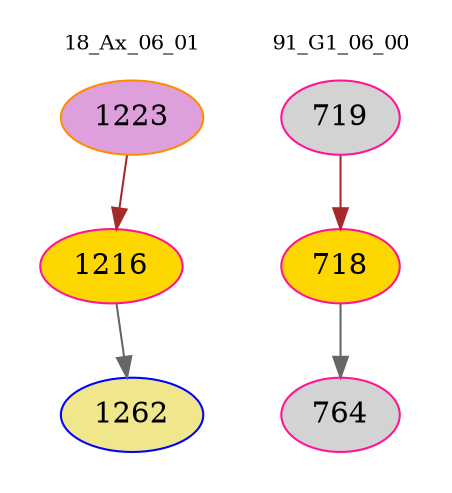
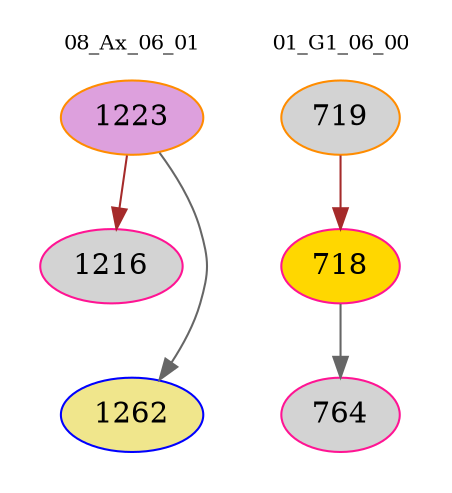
(132, 44) -> (132, 44)
(342, 44) -> (342, 44)
(341, 118) -> (341, 118)
(111, 266) -> (111, 266)
(120, 330) -> (206, 256)
